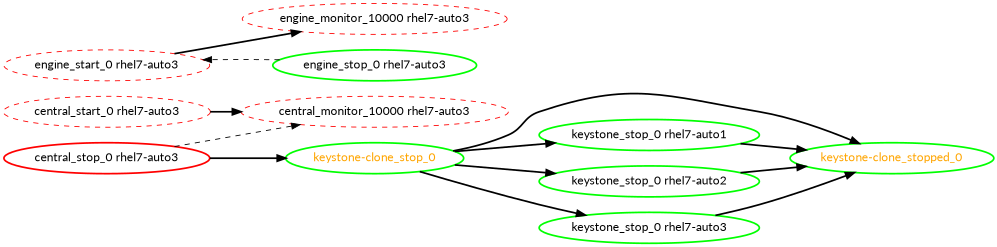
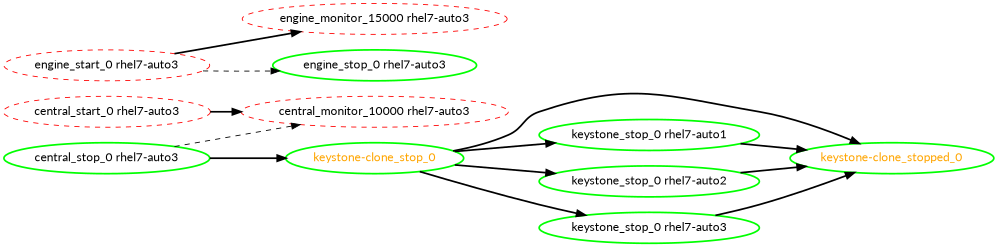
(375, 19) -> (375, 19)
(246, 60) -> (237, 71)
(107, 158) -> (107, 158)
